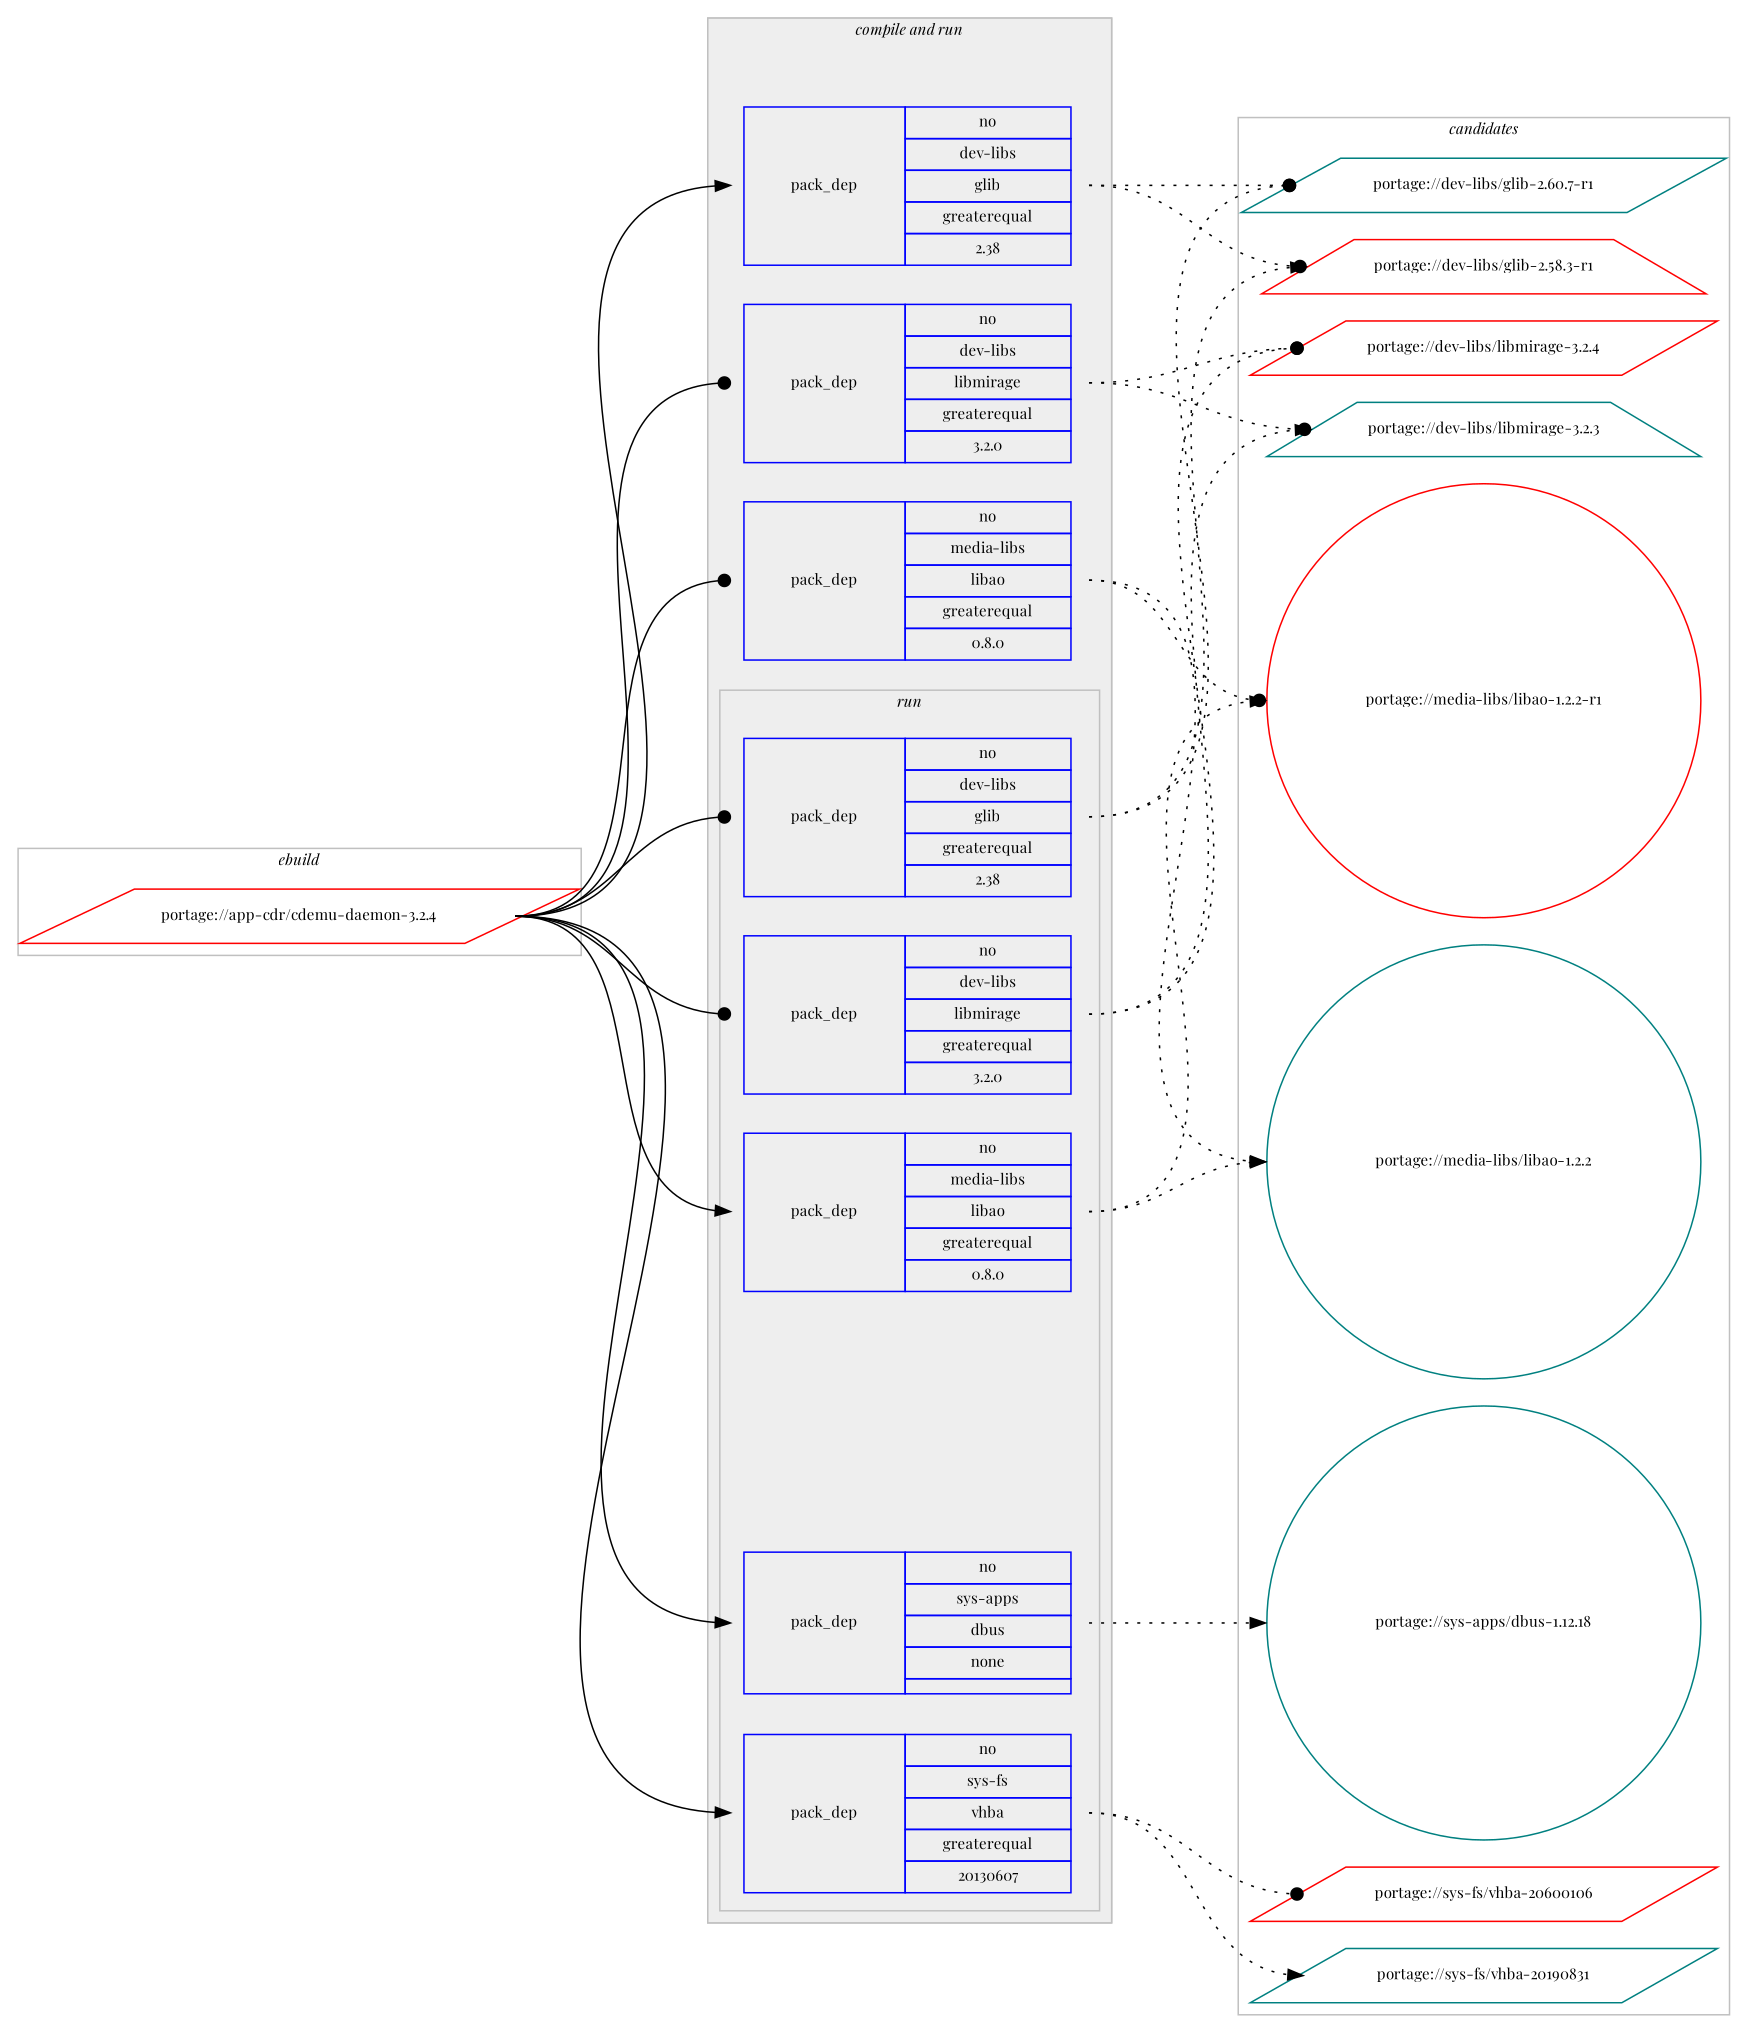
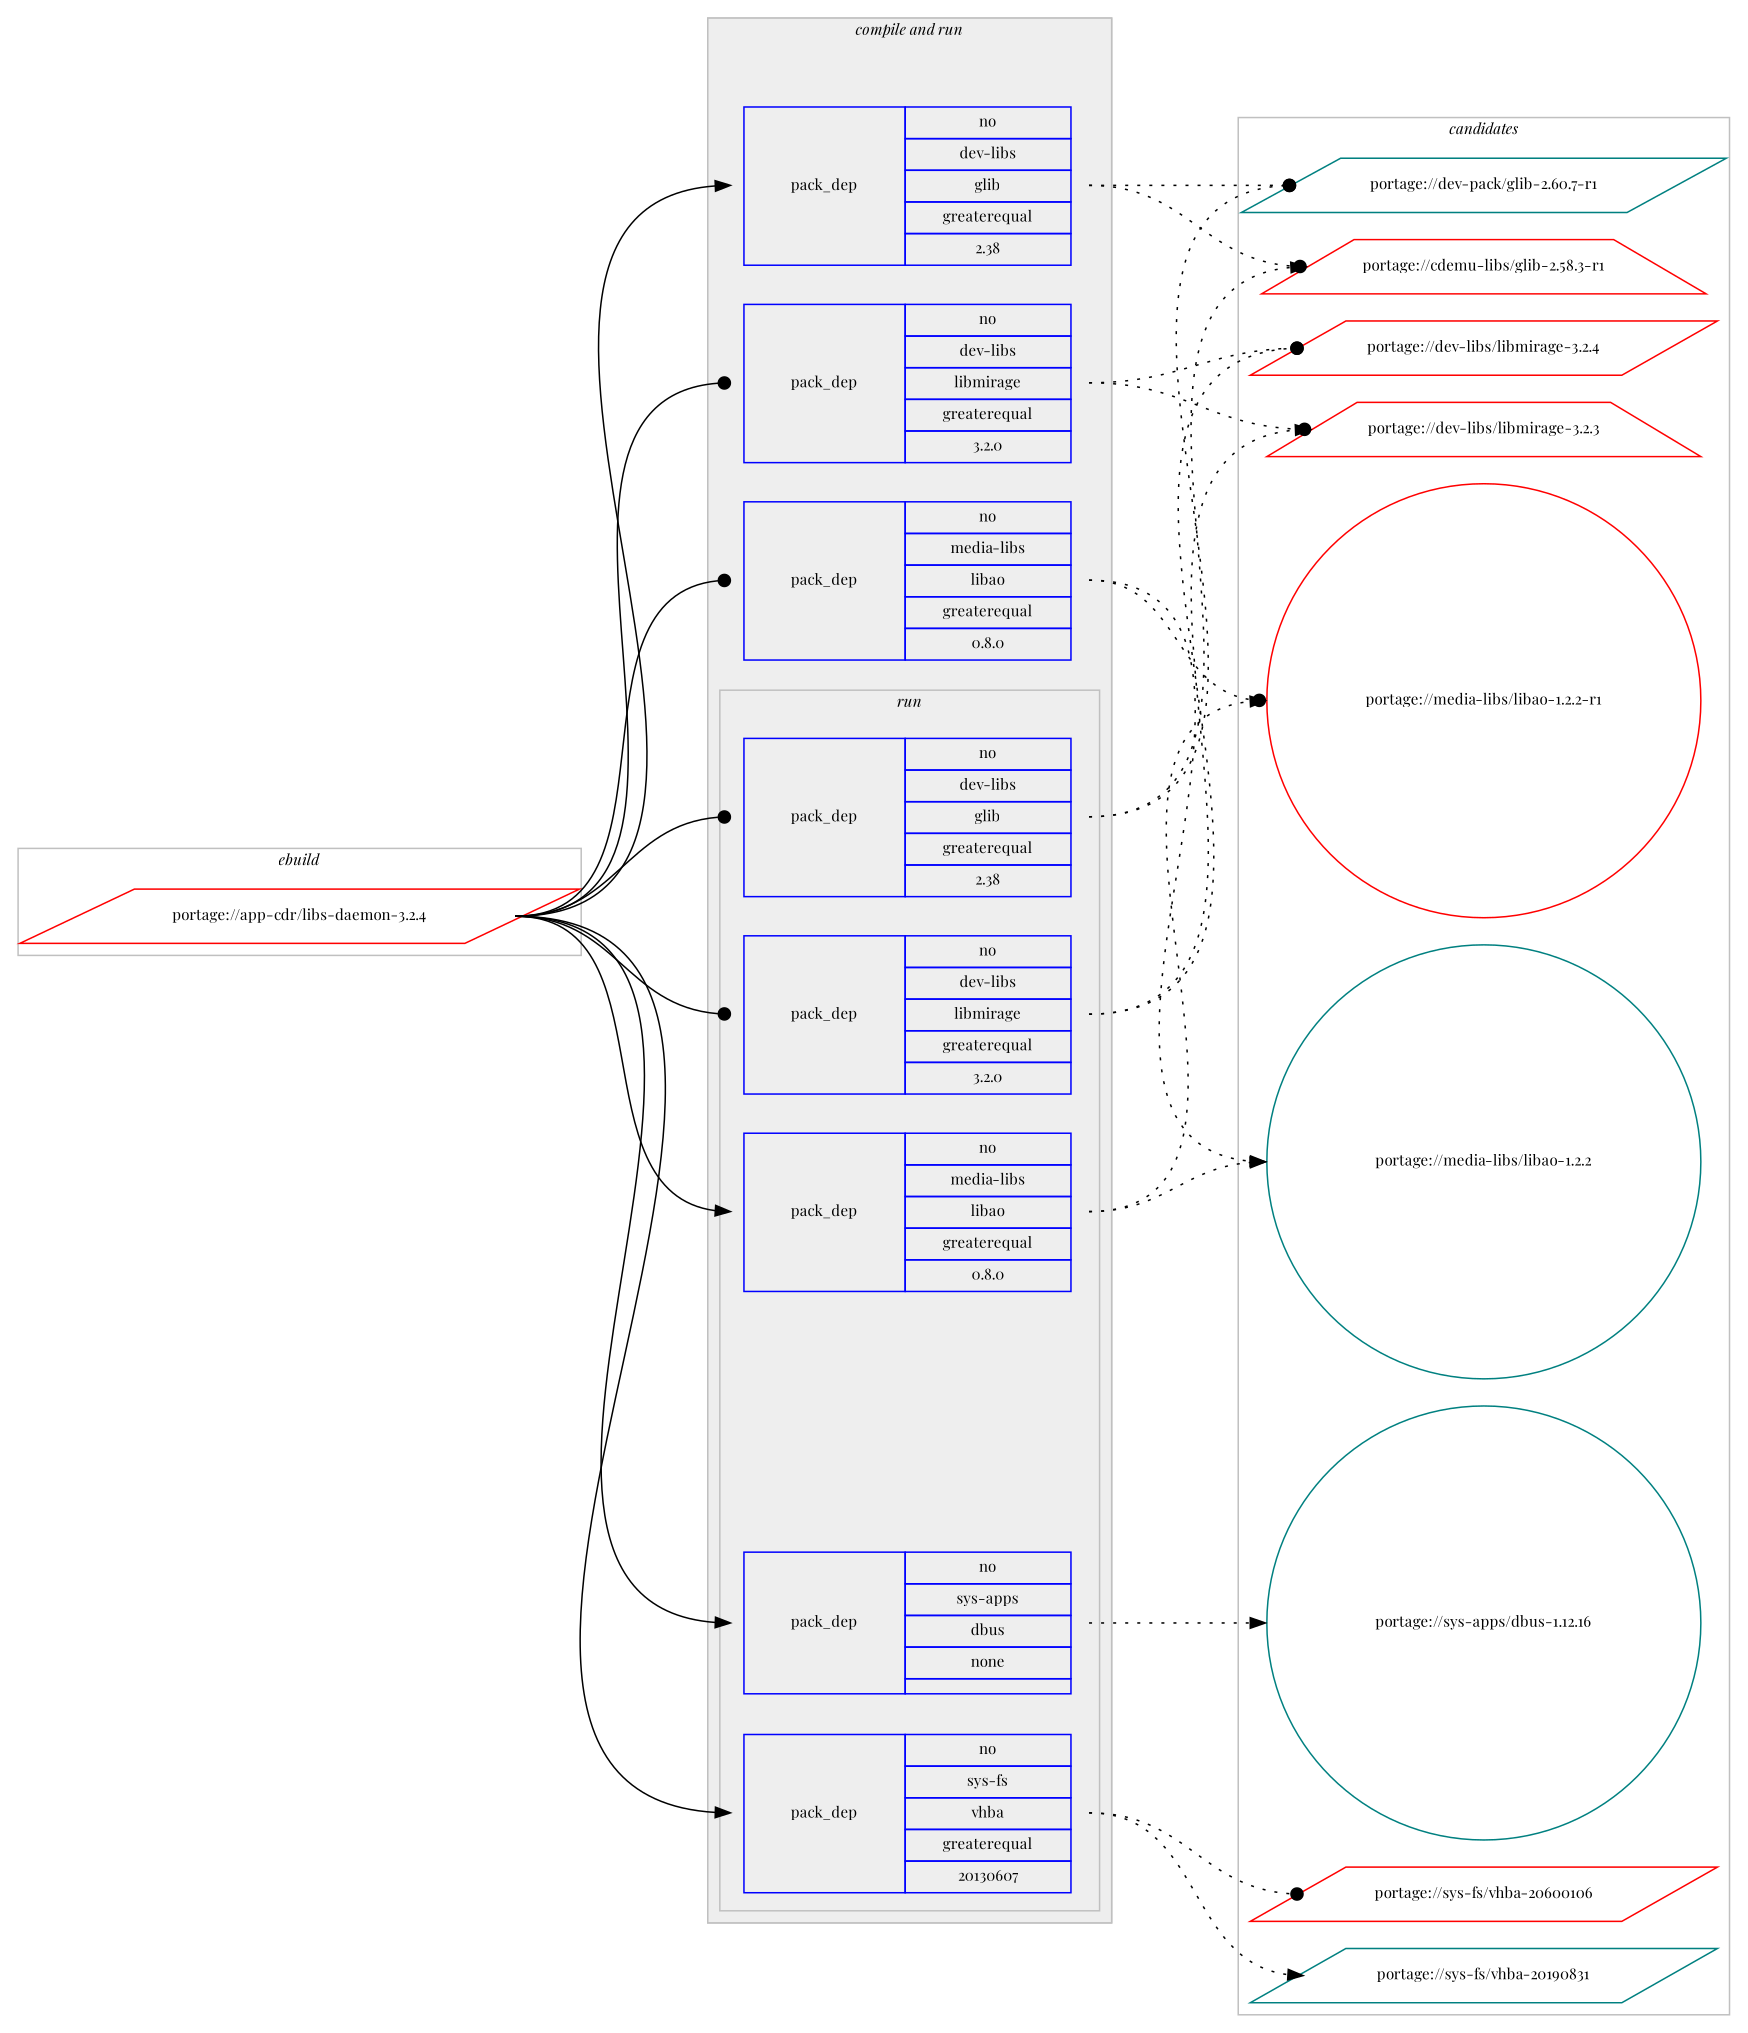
(1484, 185) -> (1484, 185)
(1484, 267) -> (1484, 267)
(1484, 429) -> (1484, 429)
(300, 916) -> (300, 916)
(1484, 1623) -> (1484, 1623)
